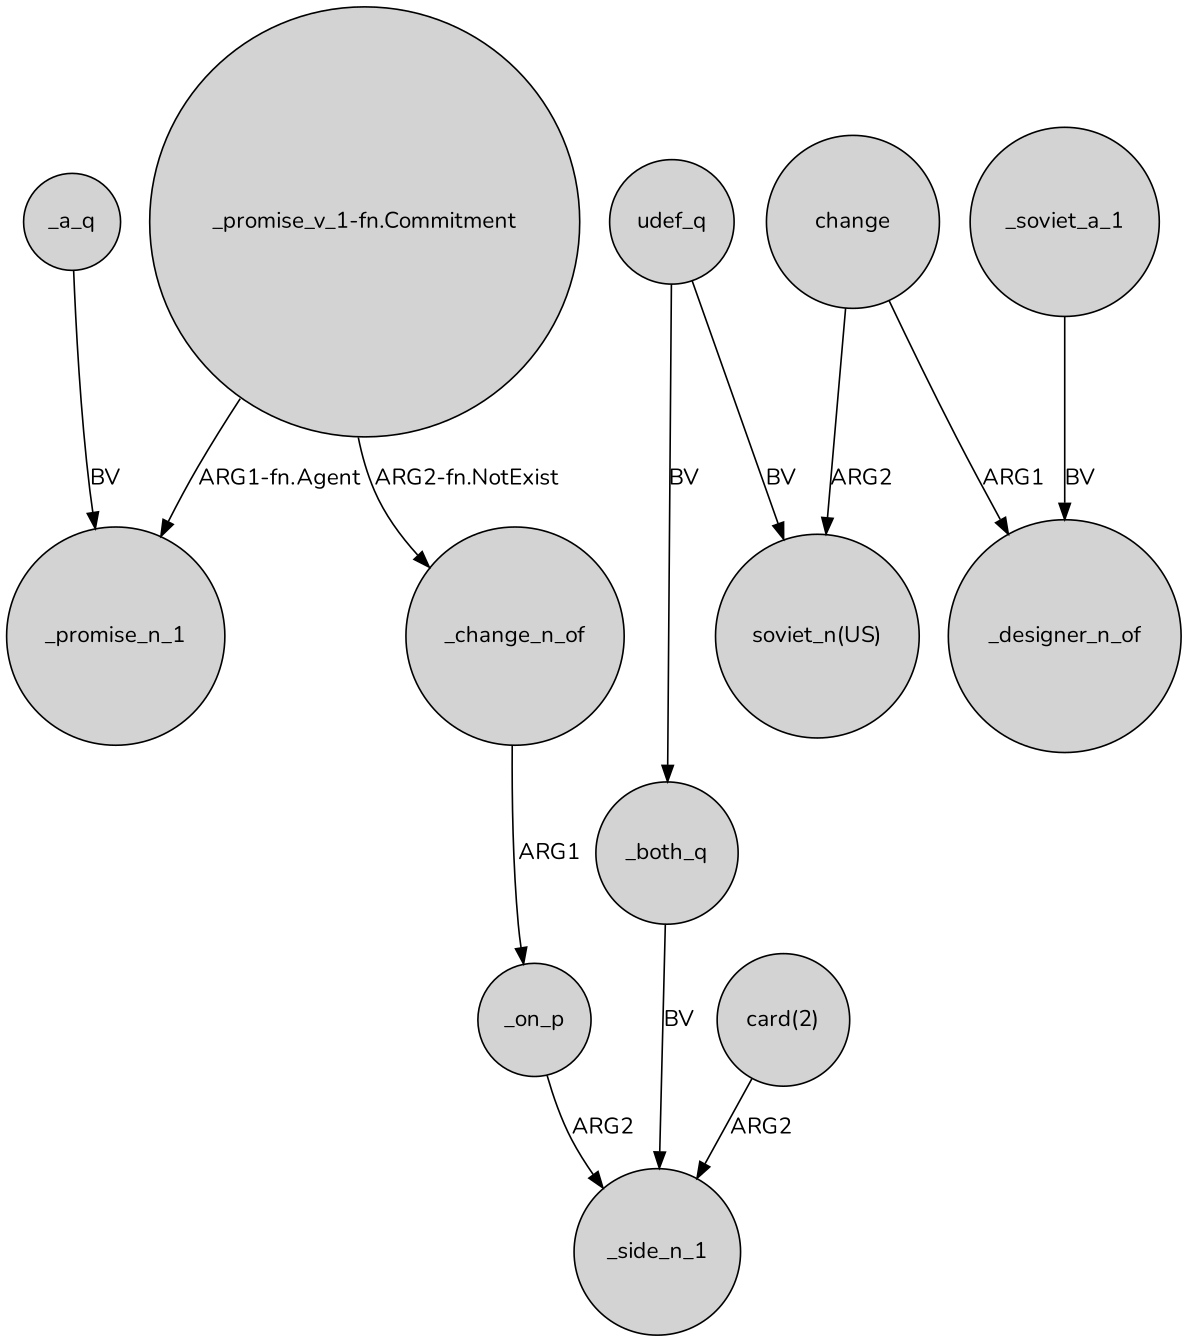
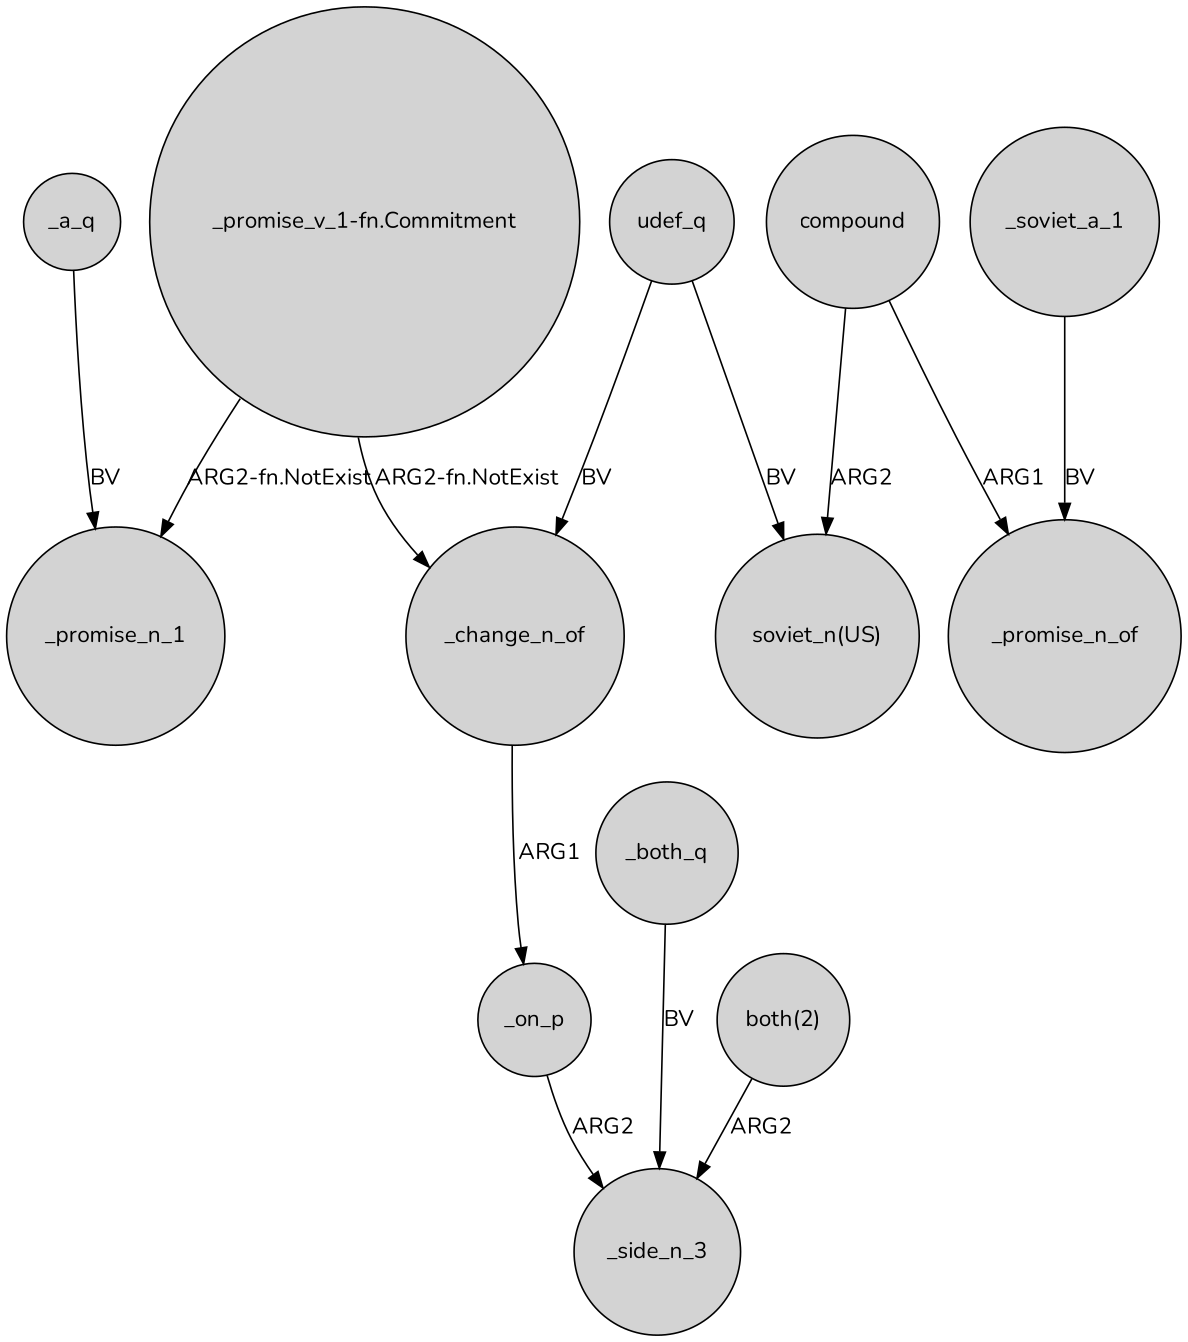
(853, 222) -> (853, 222)
(280, 479) -> (280, 479)
(670, 525) -> (608, 400)
(1065, 636) -> (1065, 636)
(783, 1020) -> (783, 1020)
(657, 1252) -> (657, 1252)
